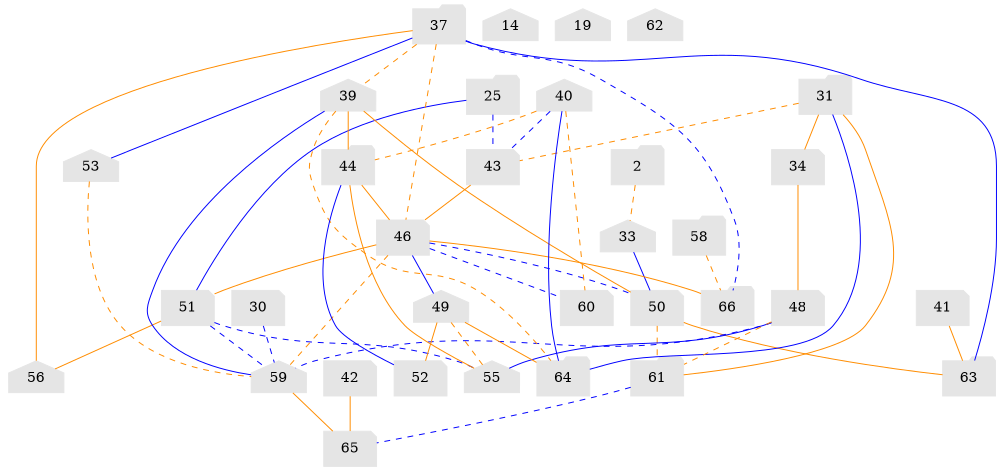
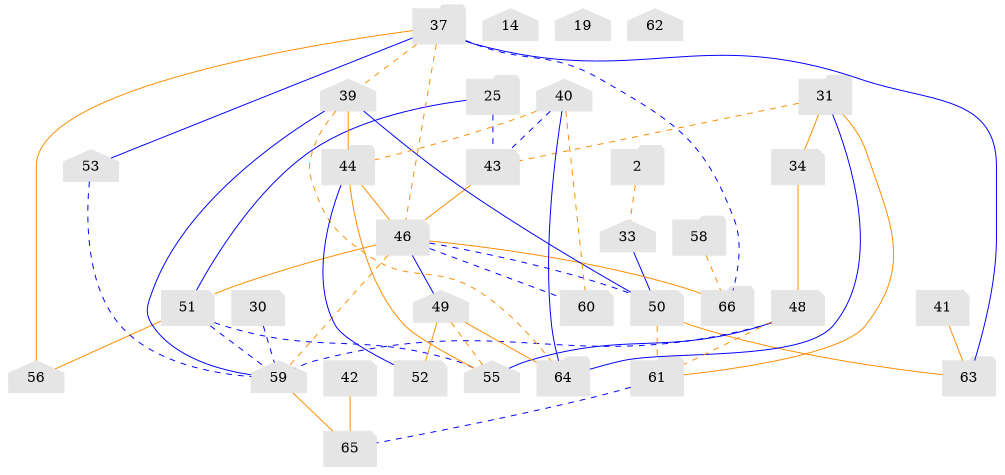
(493, 208) -> (493, 208)
(118, 323) -> (118, 323)
